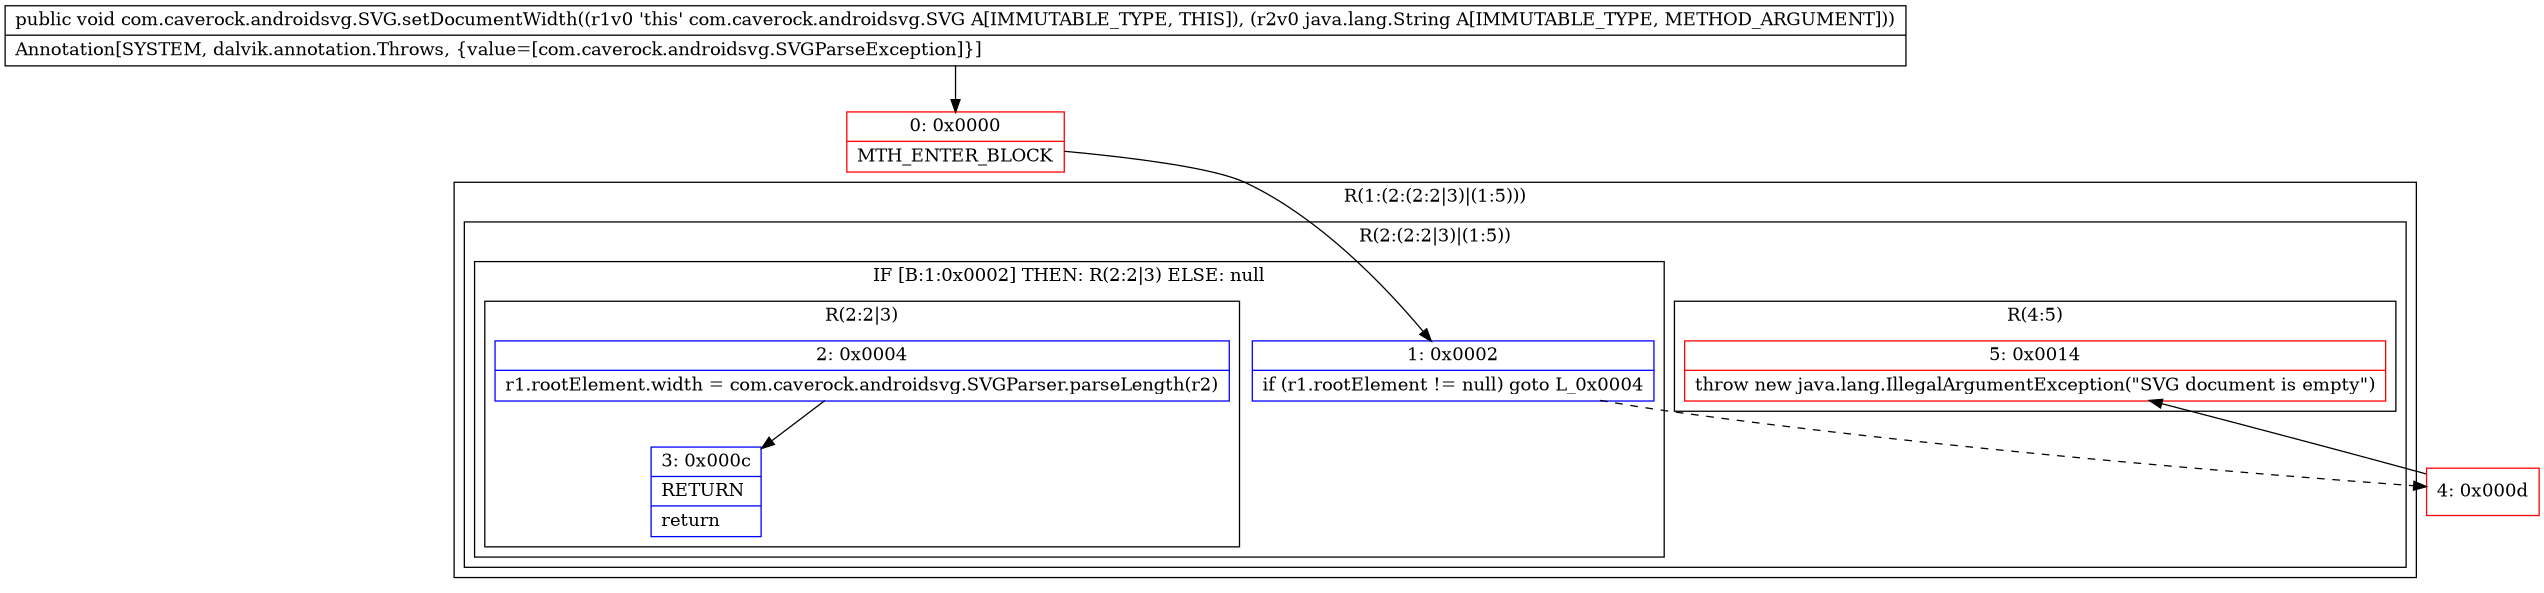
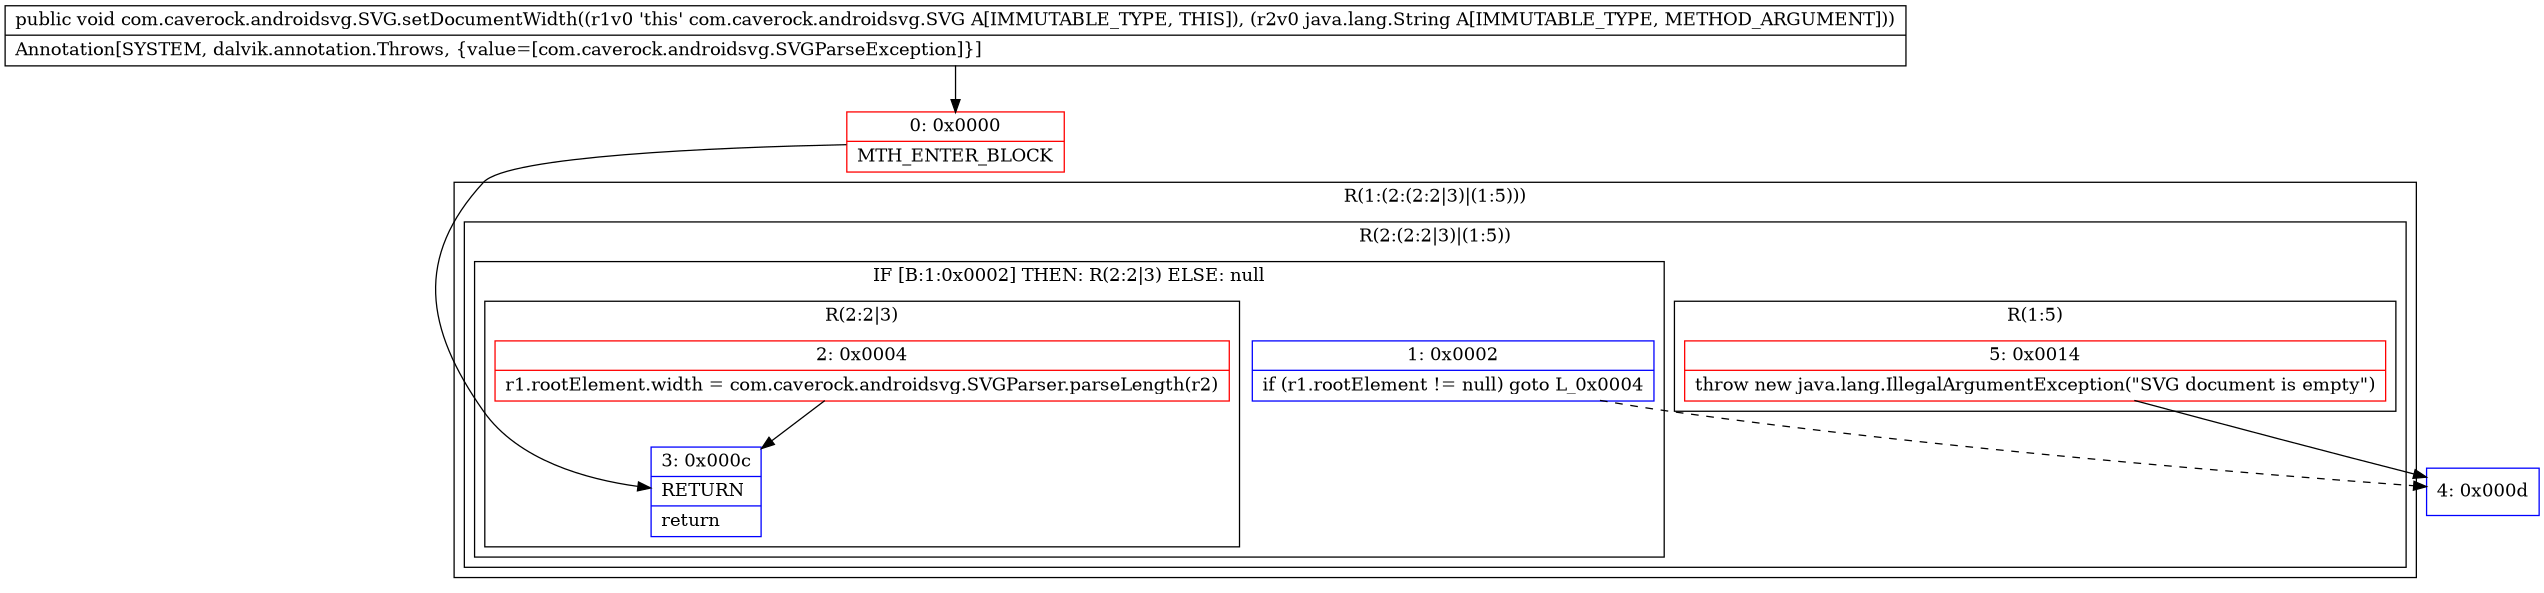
(1267, 194) -> (464, 207)
(2035, 316) -> (2035, 316)
(862, 371) -> (862, 371)
(2294, 438) -> (2274, 438)
(2483, 492) -> (2483, 492)
